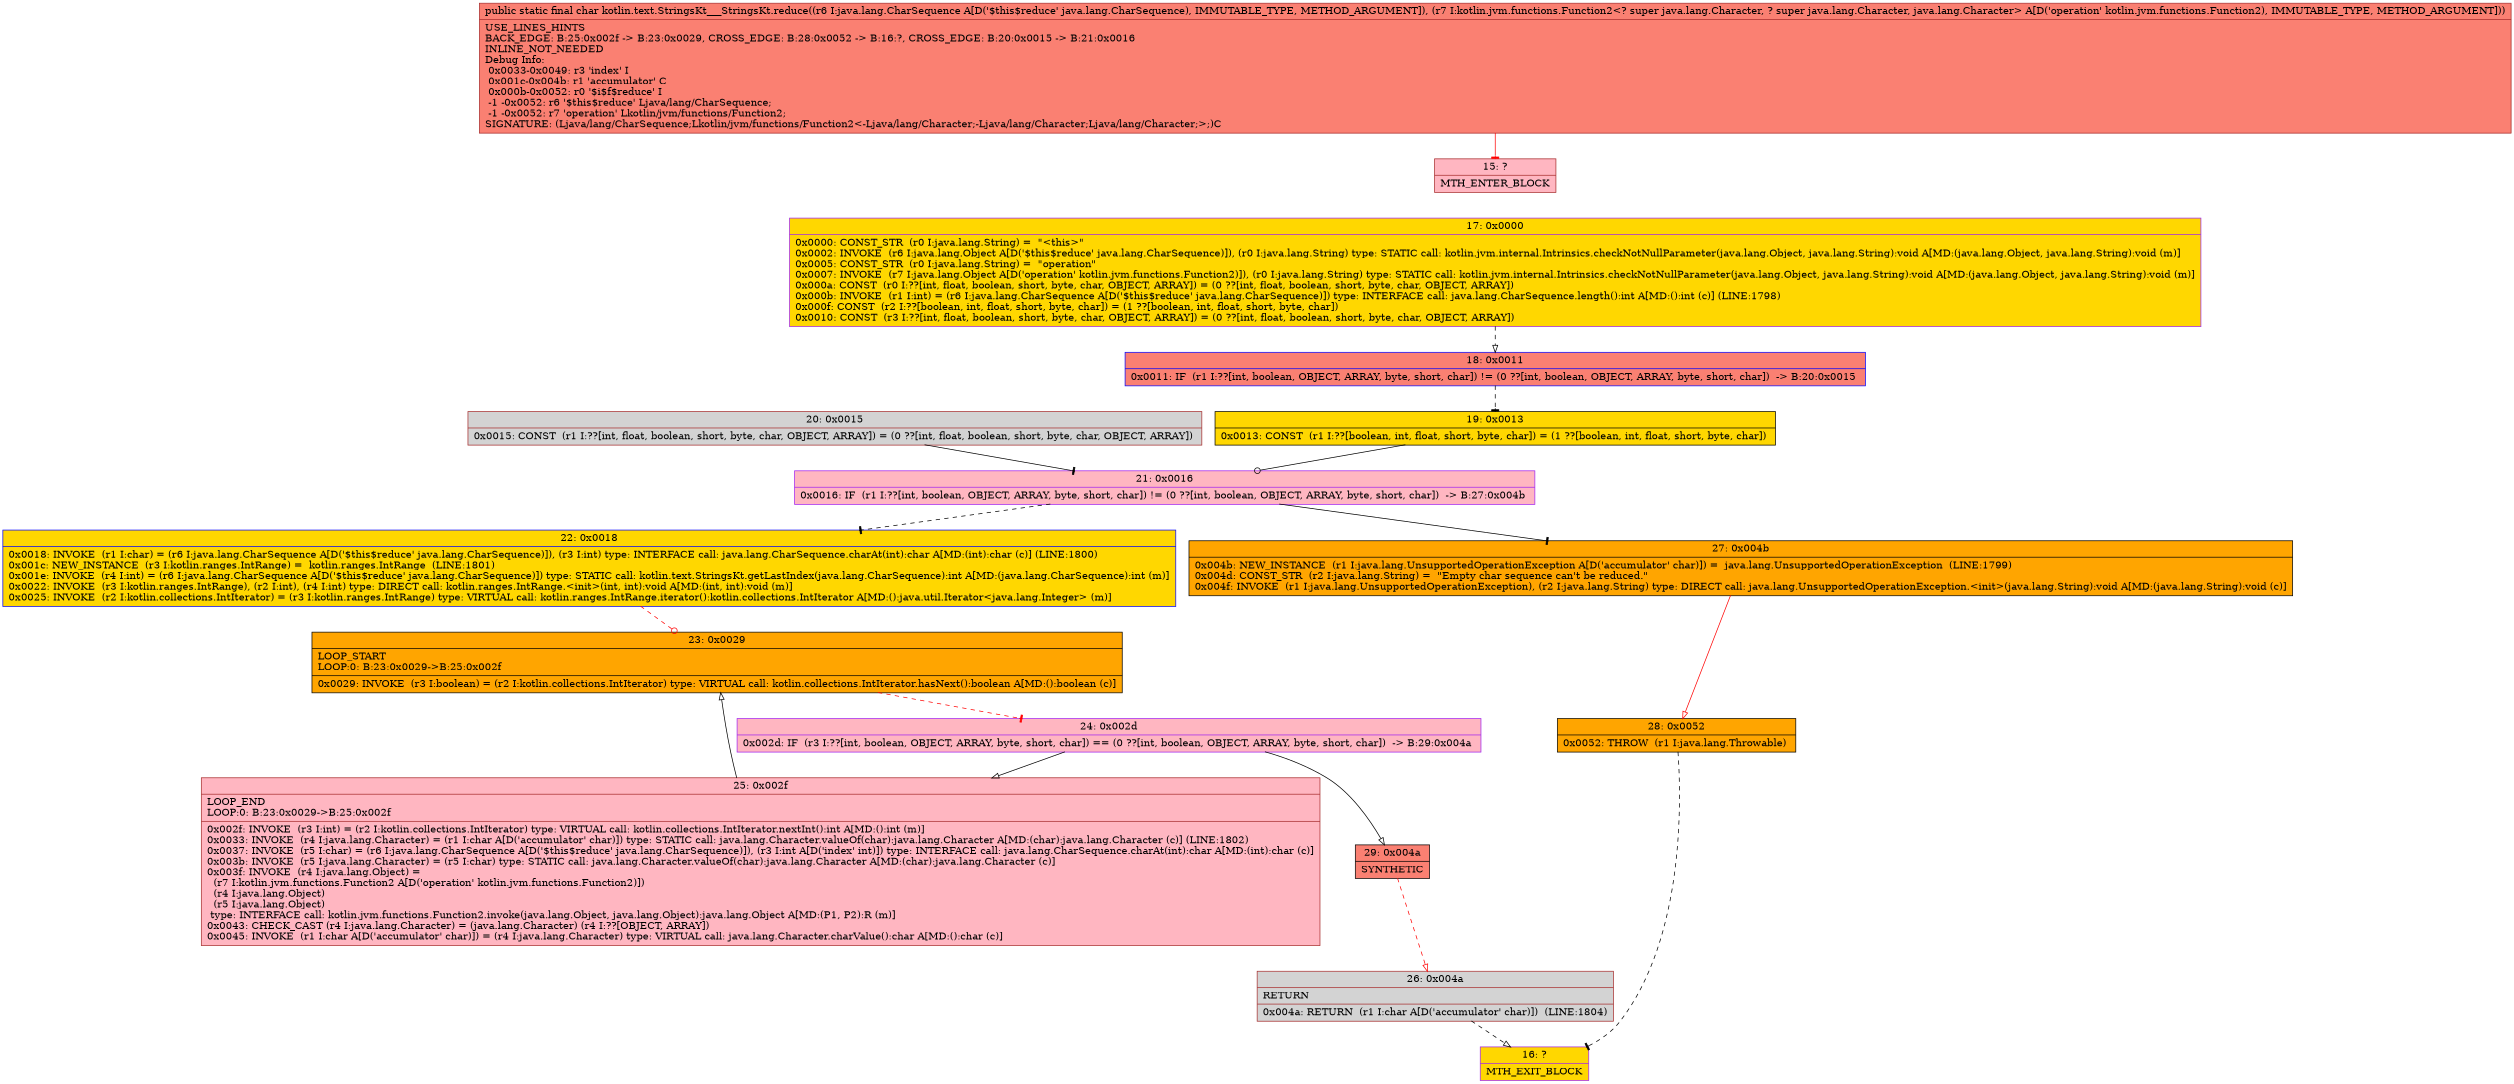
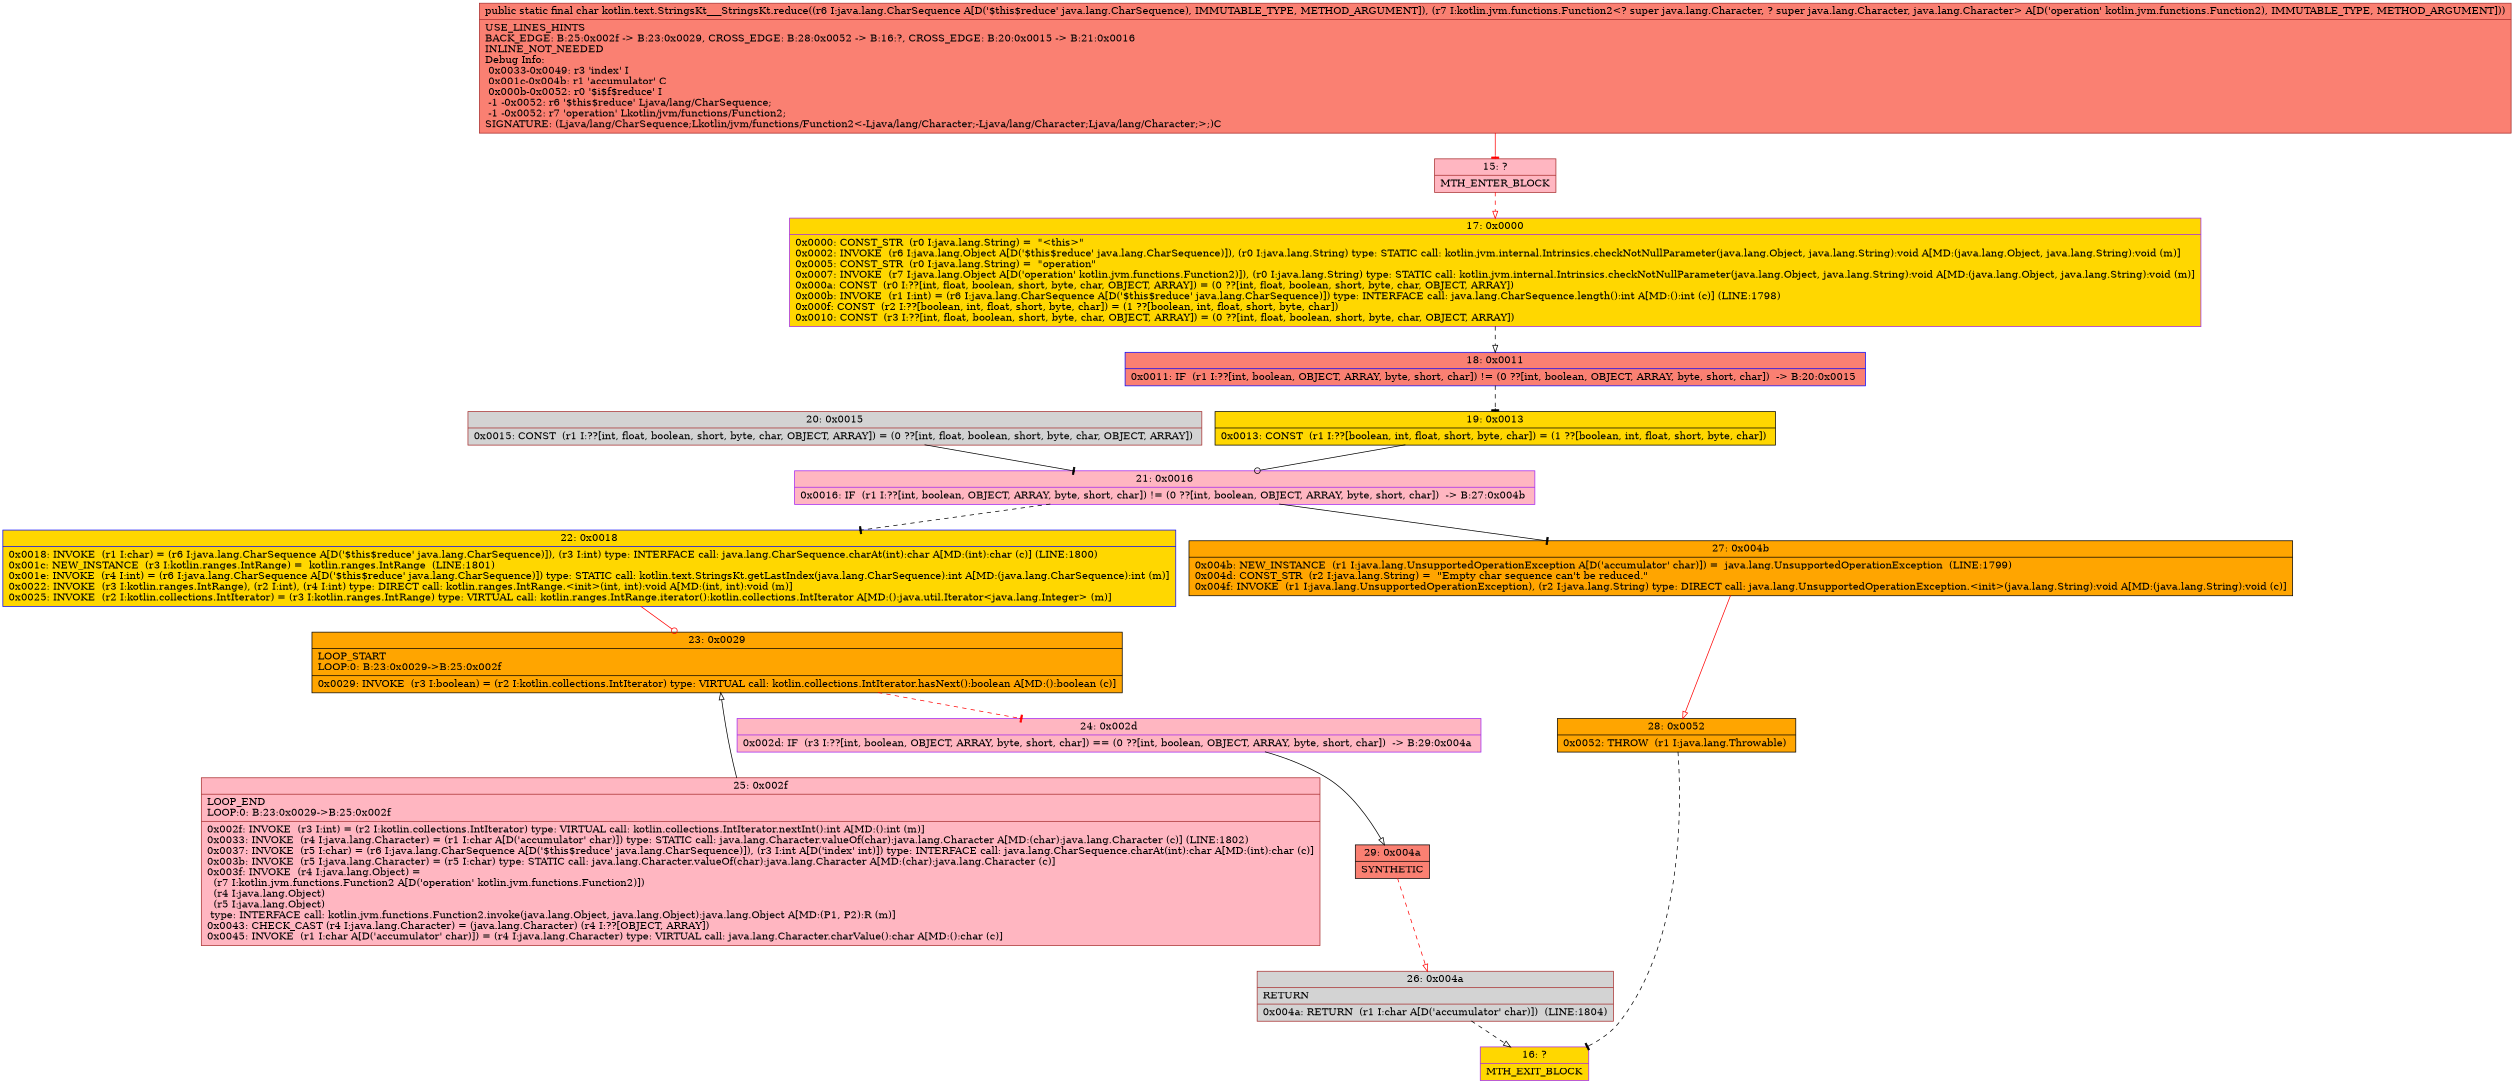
none -> (1495, 202)
(656, 618) -> (656, 618)
(1032, 764) -> none
